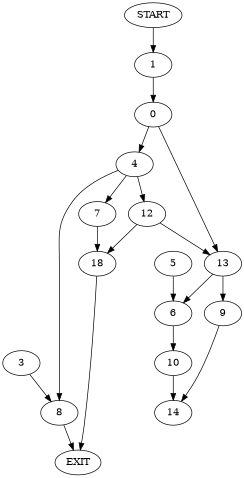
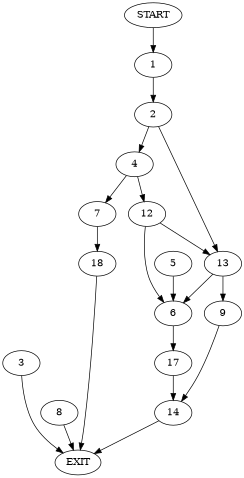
(153, 115) -> (153, 115)
(125, 236) -> (146, 263)
(59, 268) -> none
(173, 363) -> (173, 363)
(38, 385) -> (30, 417)
none -> (130, 436)
